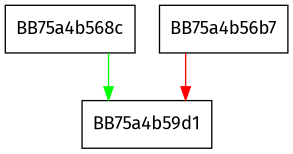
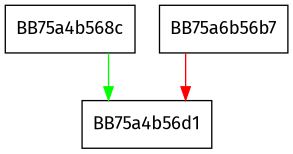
(224, 29) -> (224, 29)
(147, 124) -> (147, 124)
